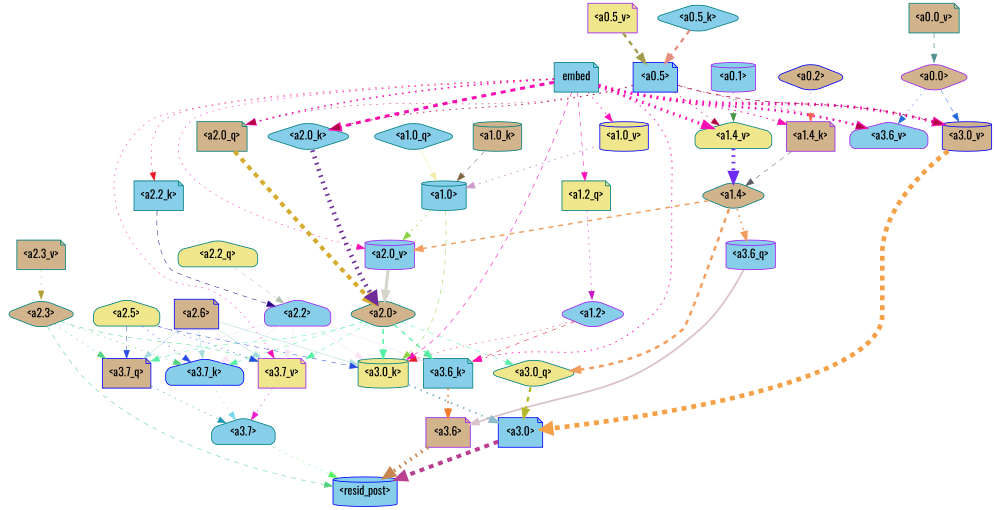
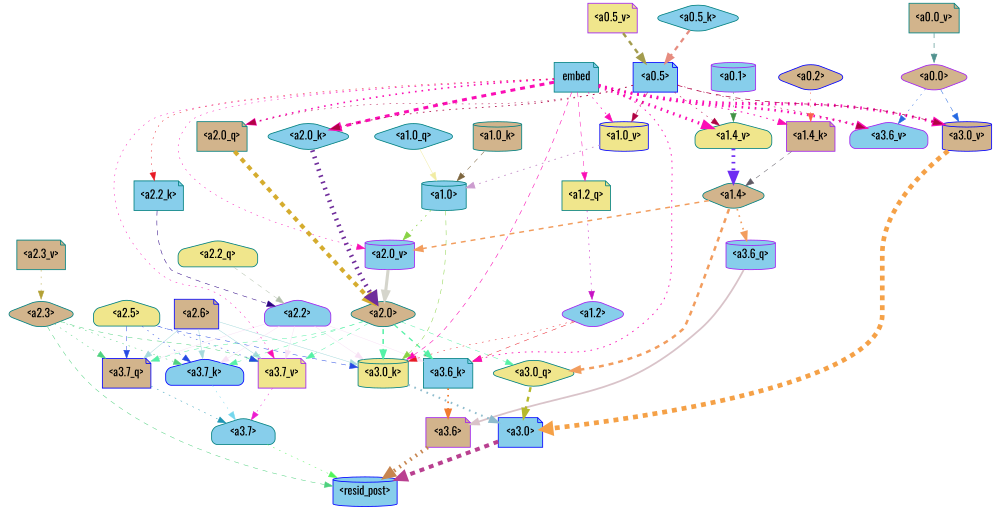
none -> (642, 103)
